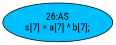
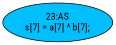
(58, 22) -> (58, 22)
